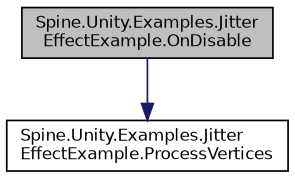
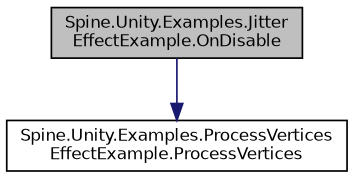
(147, 146) -> (177, 146)
